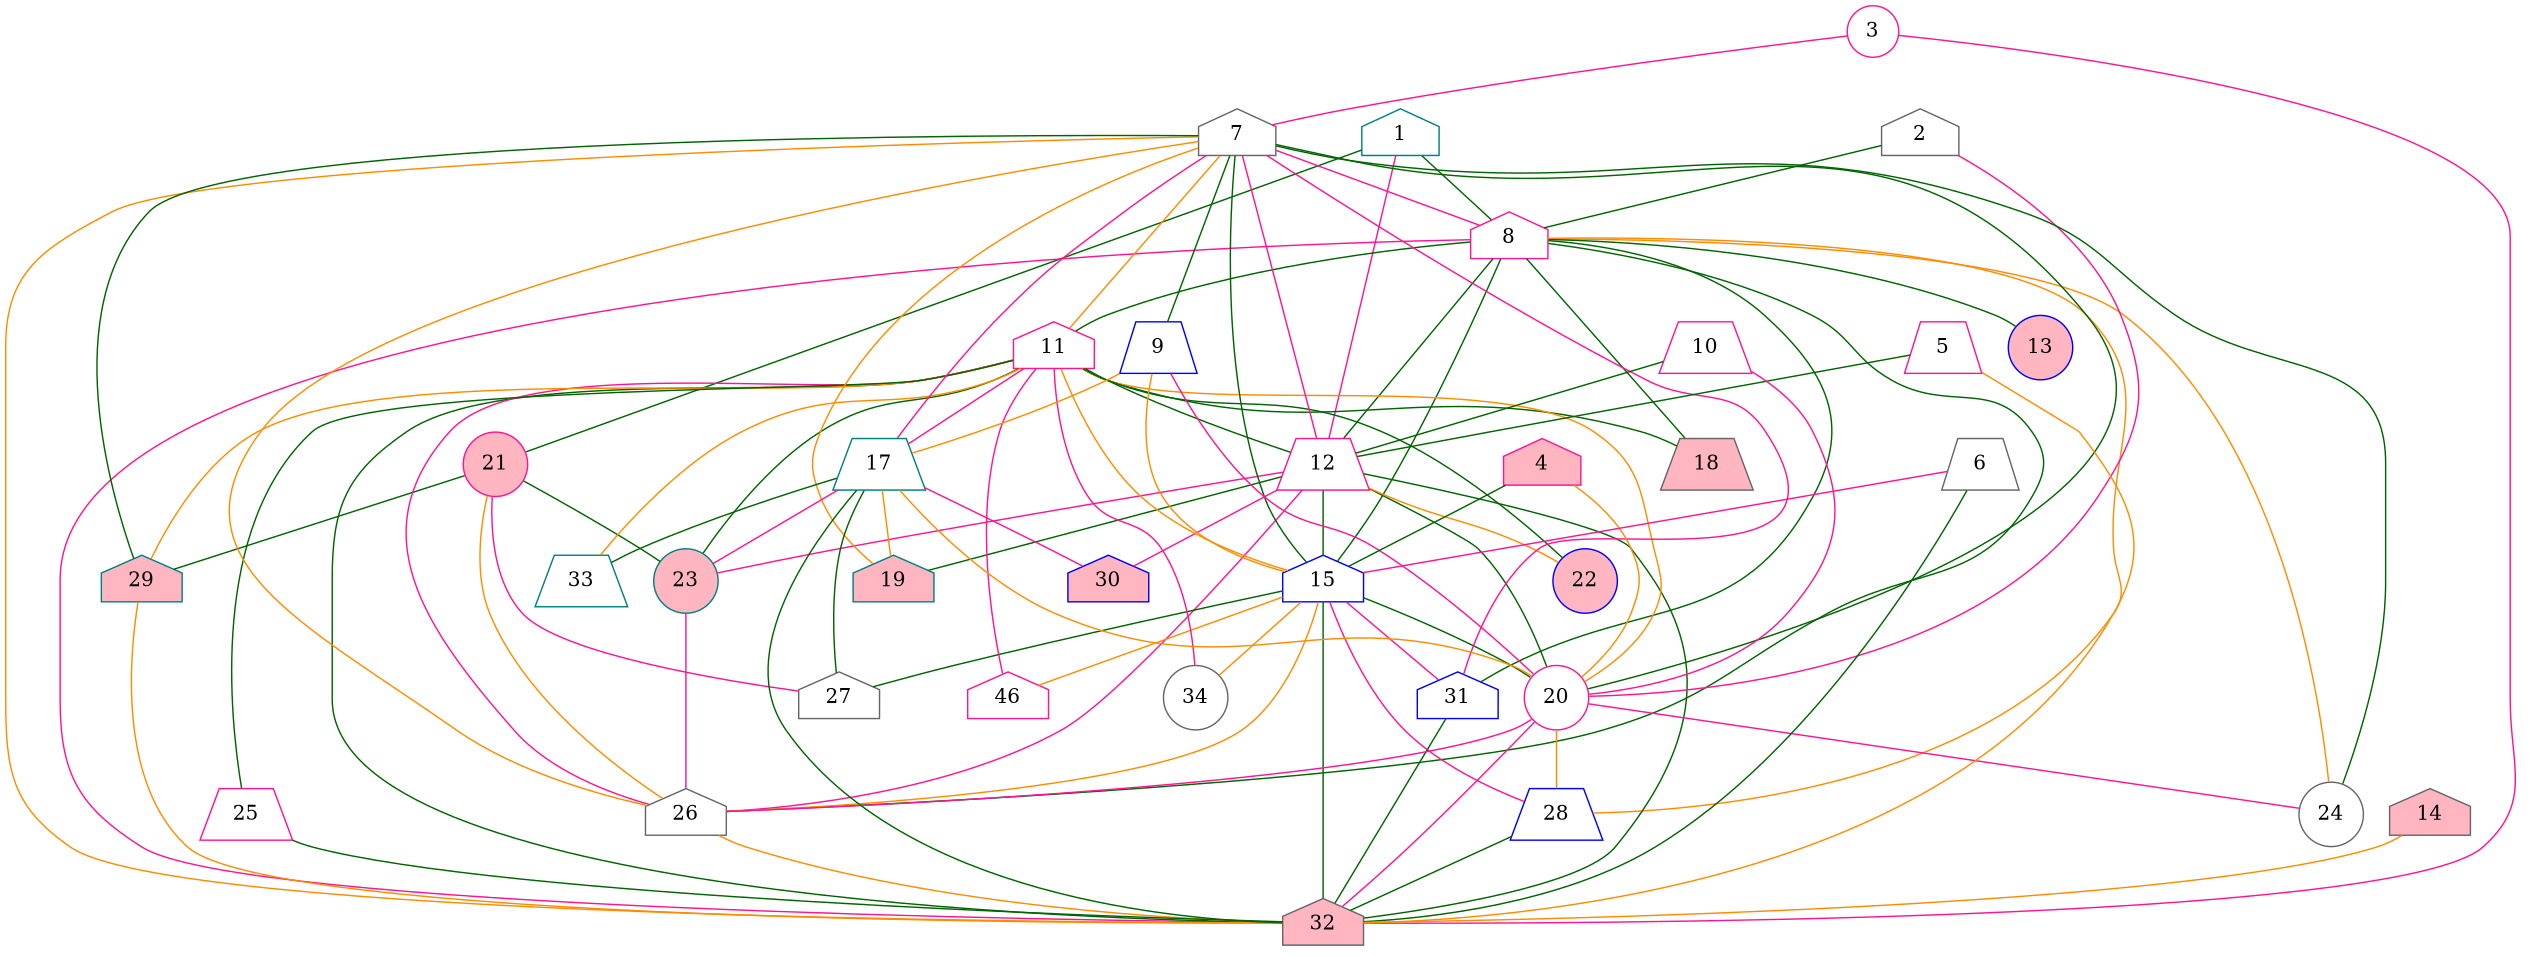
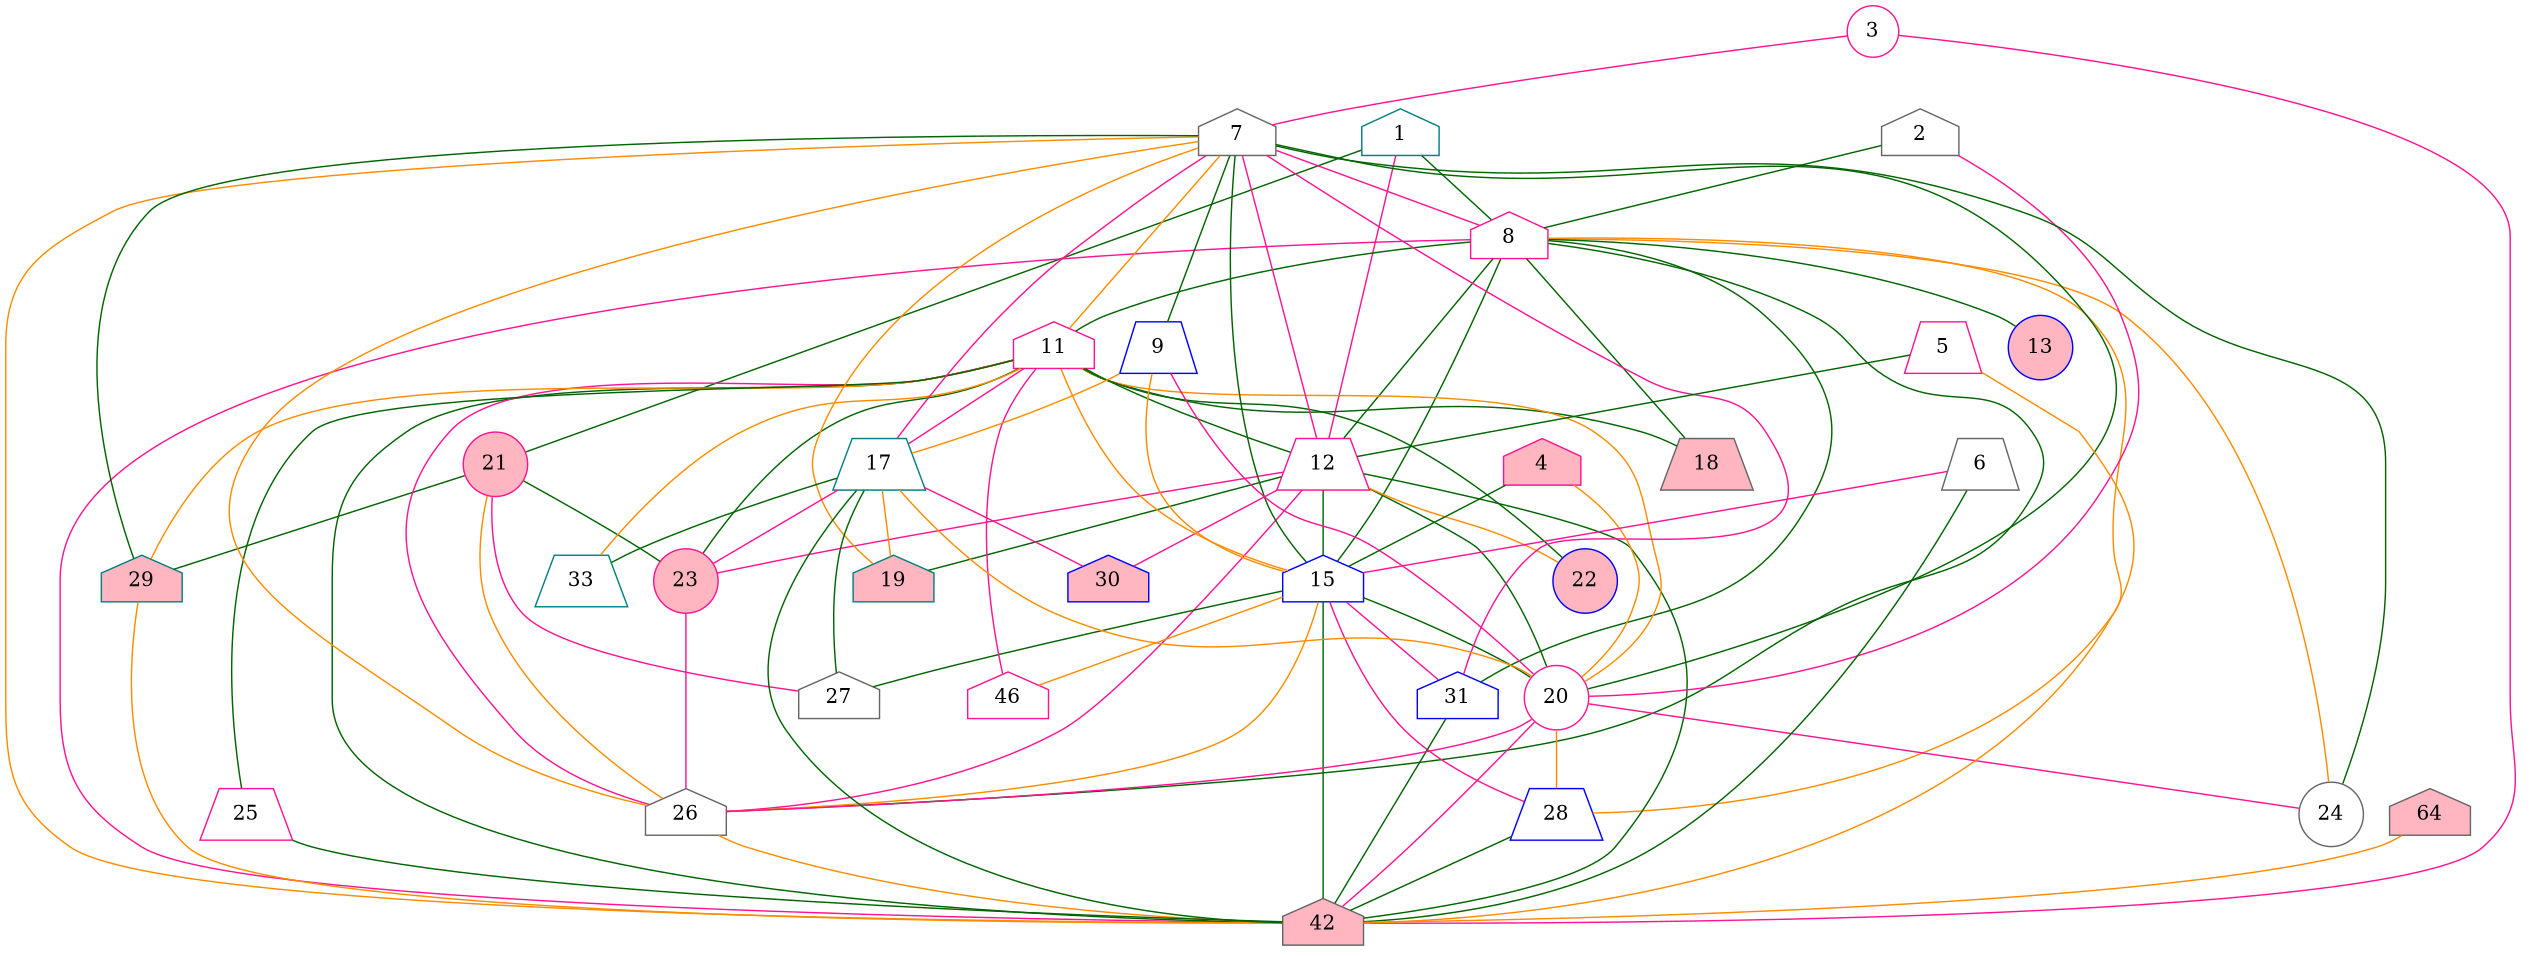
(1705, 348) -> none
(686, 581) -> (686, 581)
(1196, 698) -> none
(2430, 814) -> (2430, 814)
(1323, 924) -> (1323, 924)
